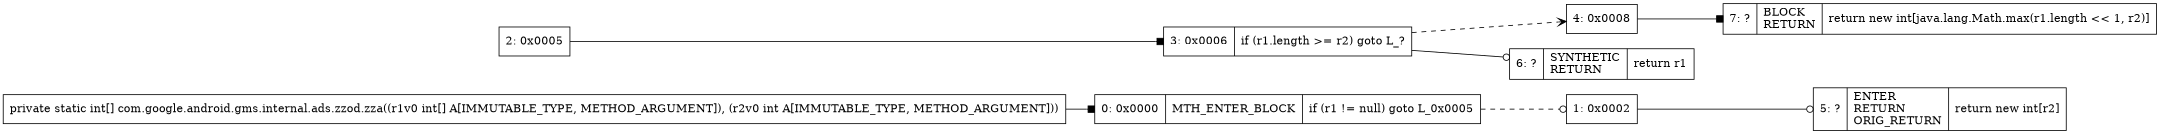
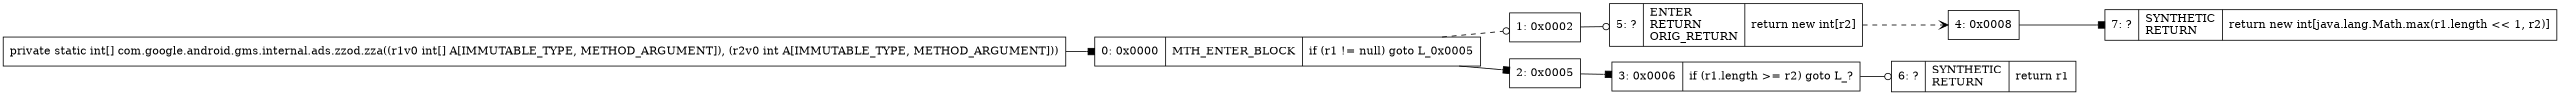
(1784, 12) -> (2181, 19)
(1485, 27) -> (1901, 25)
none -> (1480, 68)
